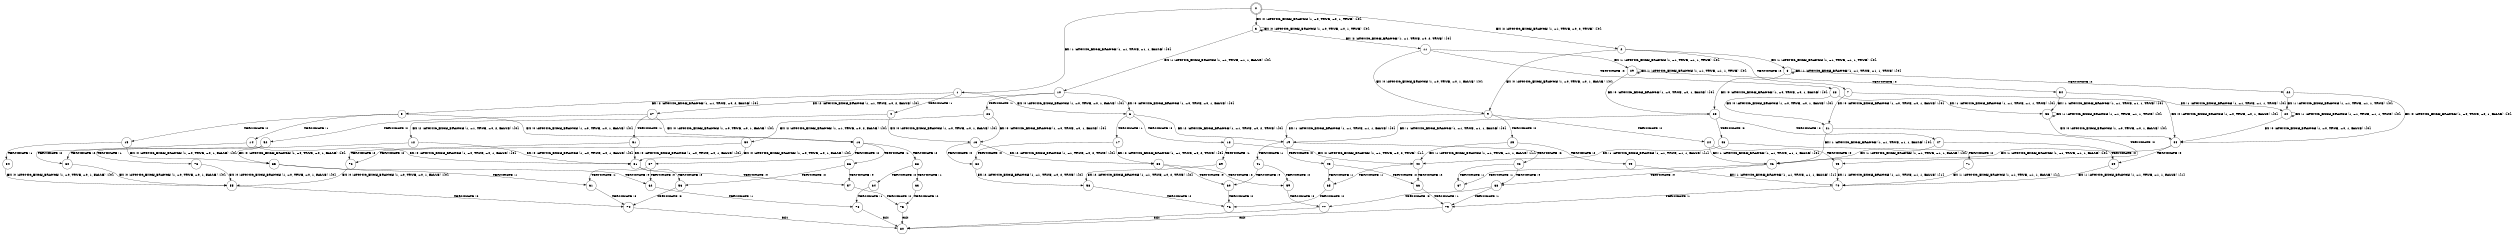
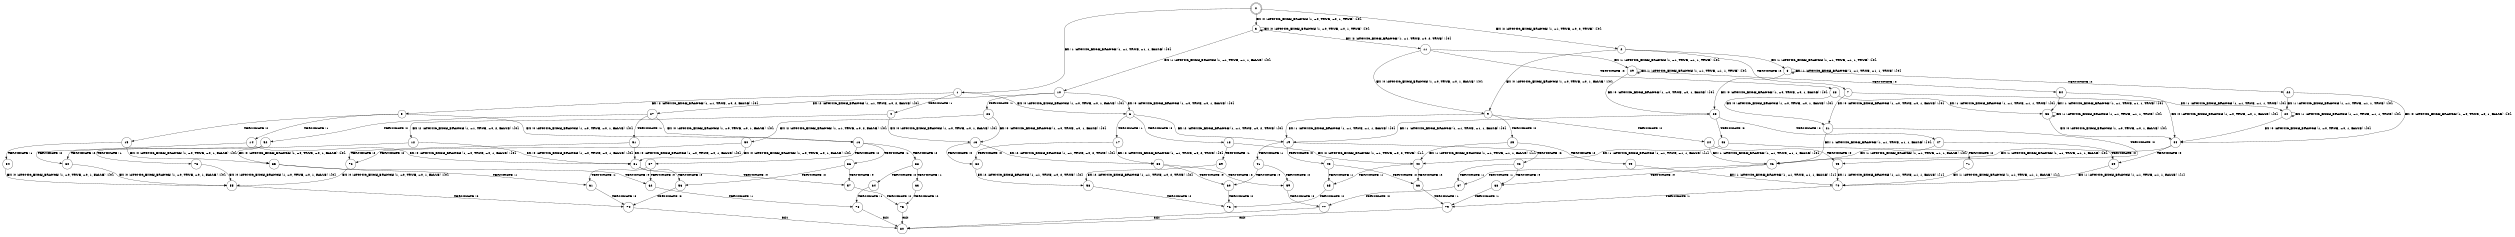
(1411, 194) -> (1392, 192)
